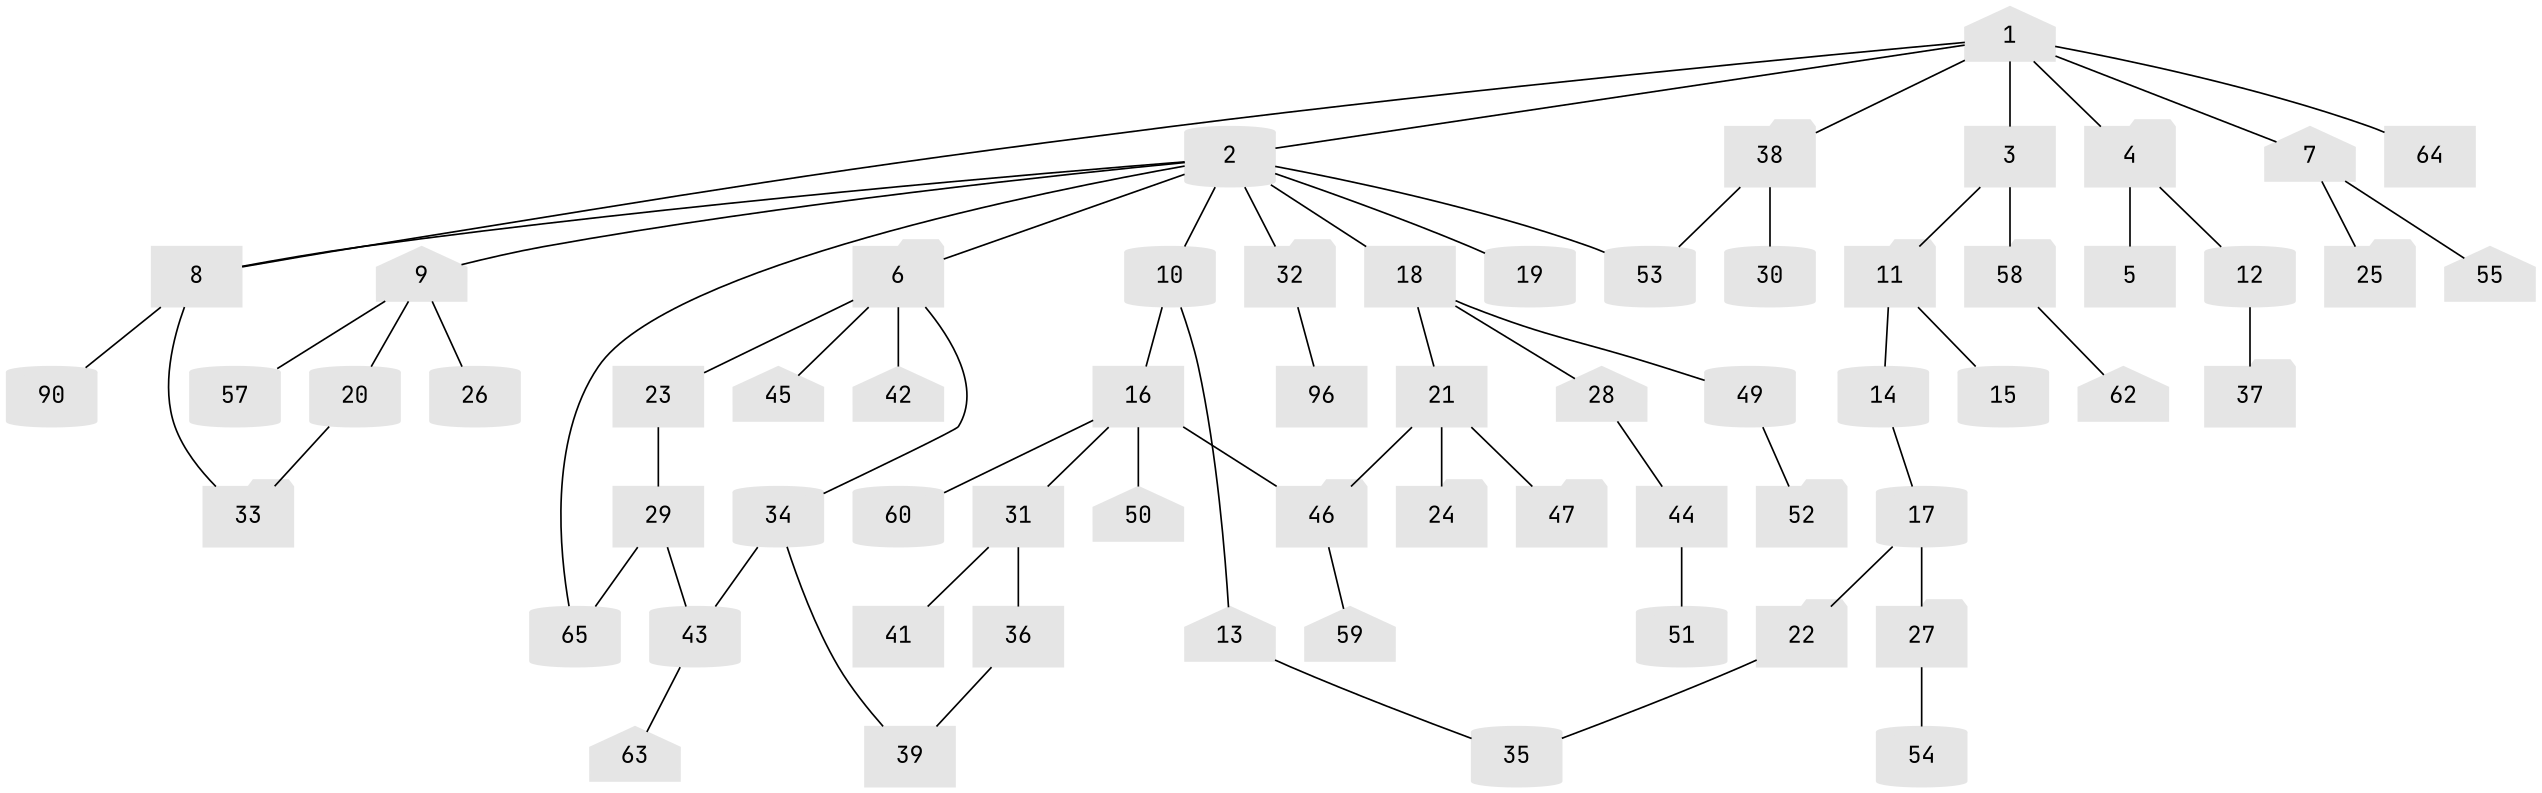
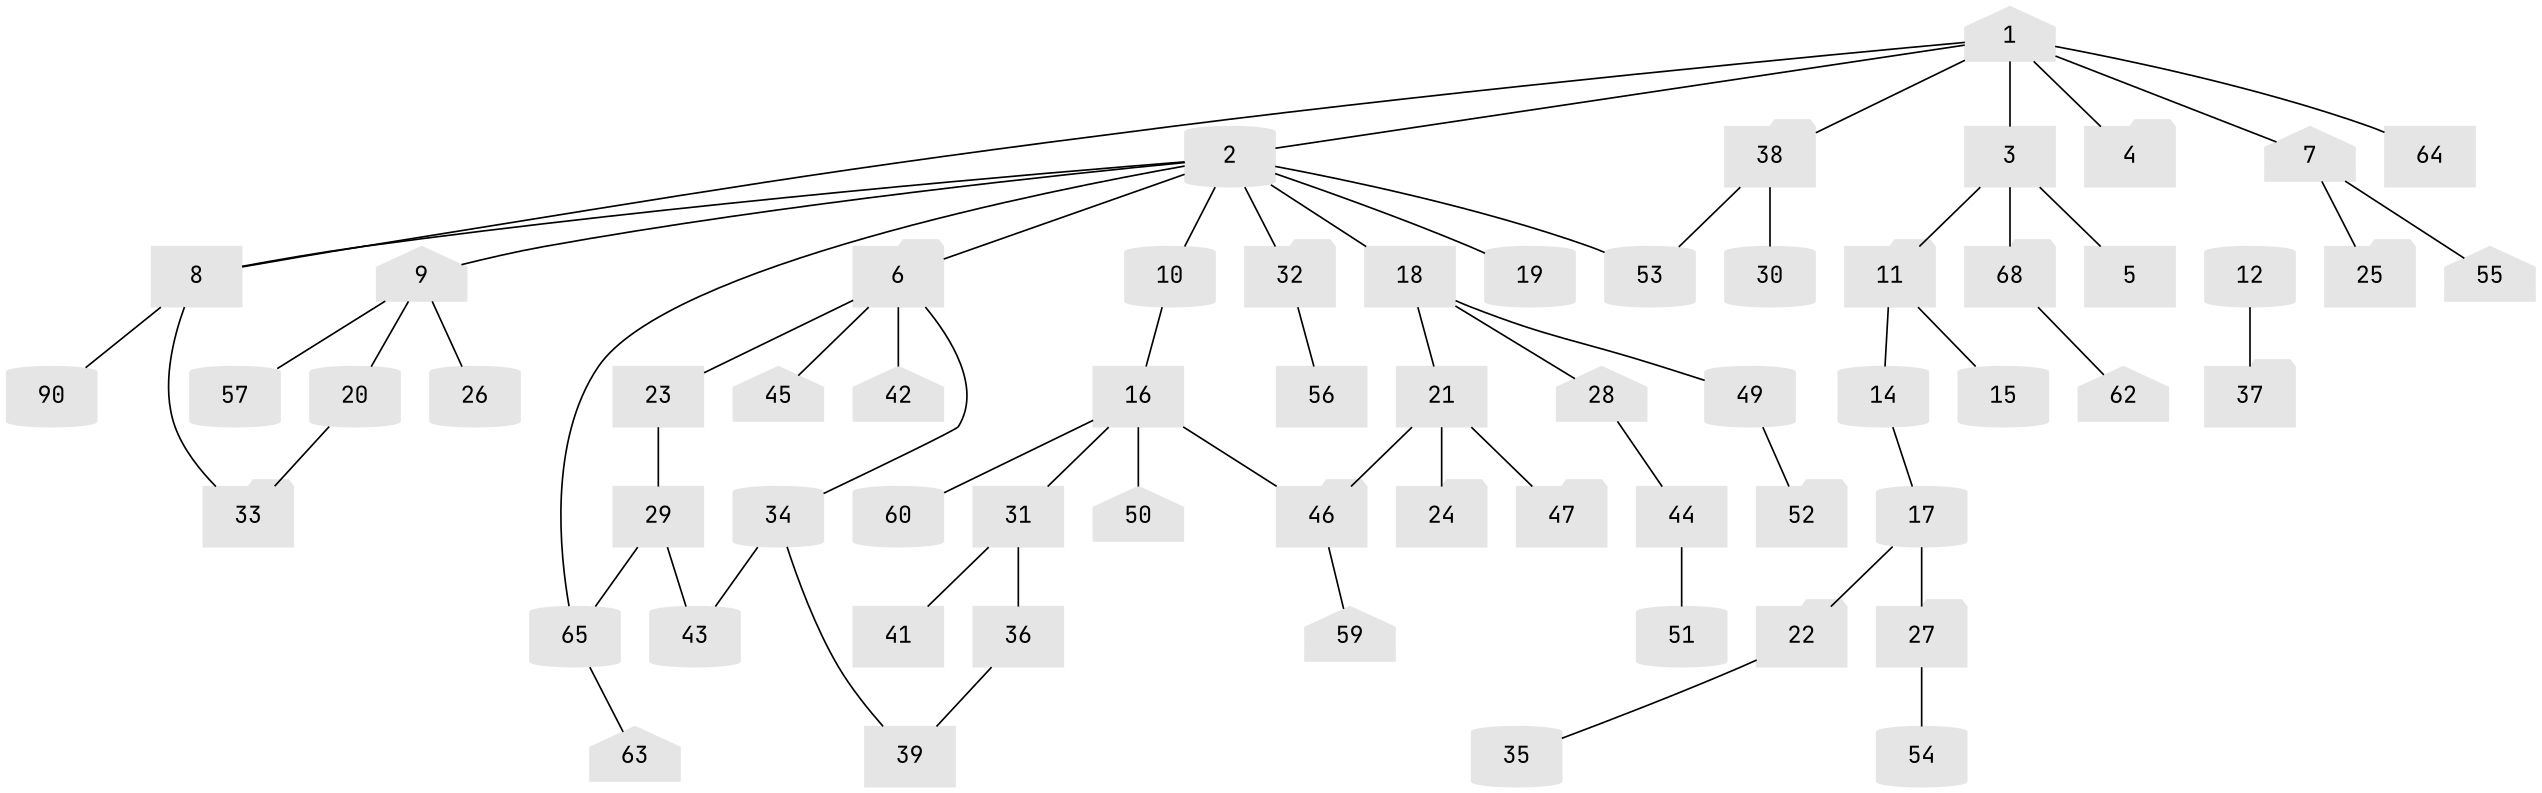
(2130, 217) -> (2070, 217)
(2190, 217) -> none
(2010, 277) -> (2010, 277)
(1322, 397) -> (1322, 397)
(1230, 637) -> none
(664, 700) -> (606, 700)
